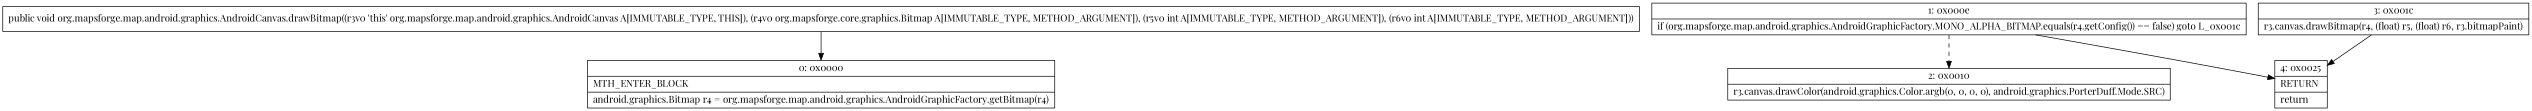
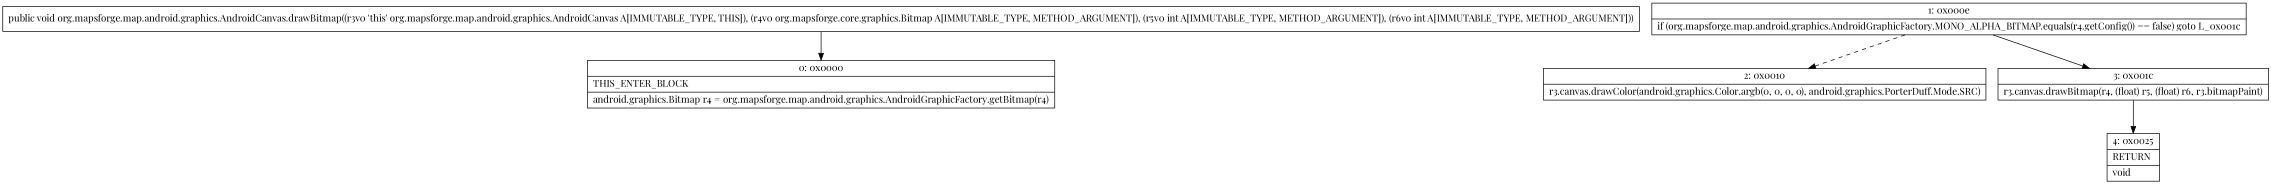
(2152, 56) -> (2038, 50)
(641, 84) -> (641, 84)
(2294, 100) -> (2122, 173)
